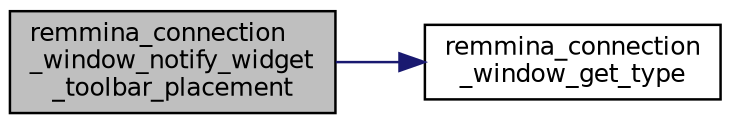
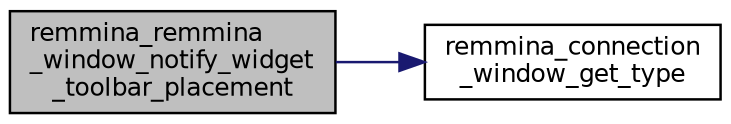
(173, 62) -> (173, 62)
